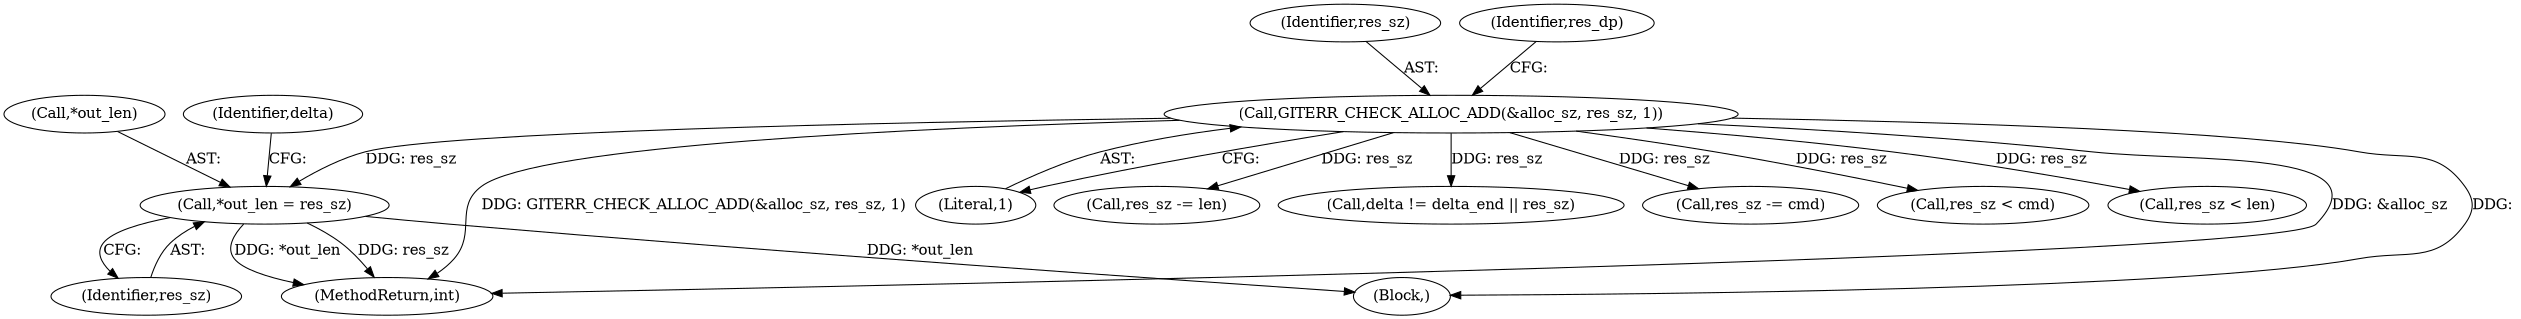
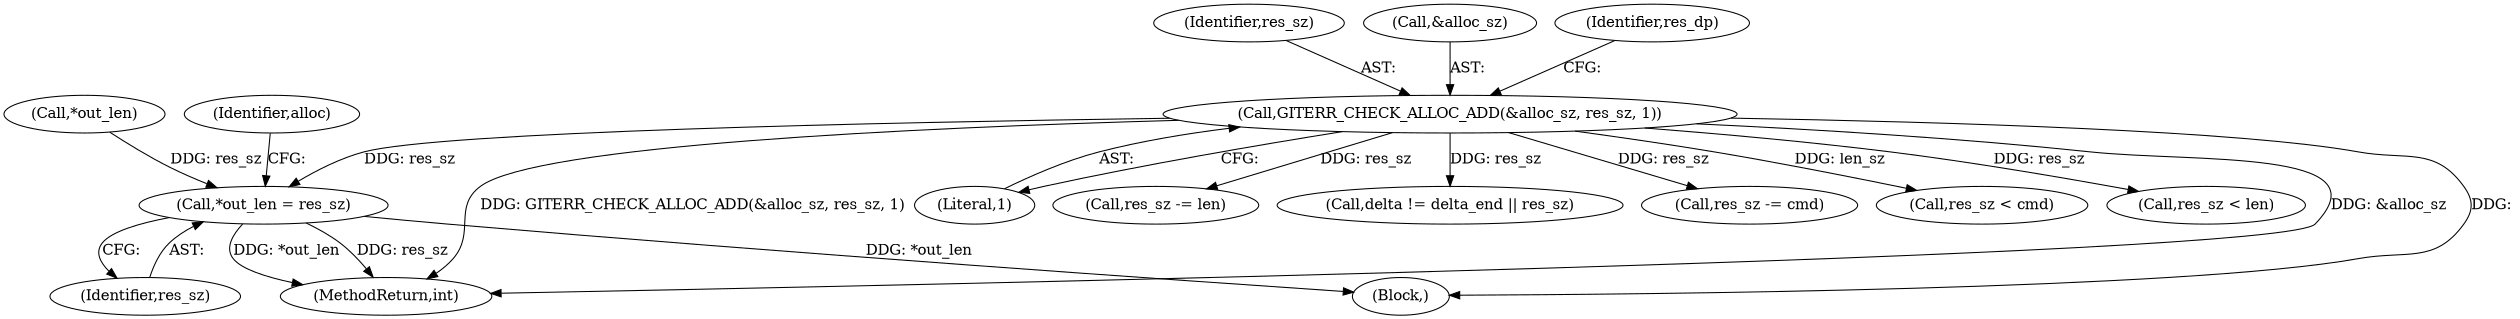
none -> (1450, 23)
(273, 114) -> (272, 114)
(206, 160) -> (216, 160)
(1842, 160) -> (1840, 160)
